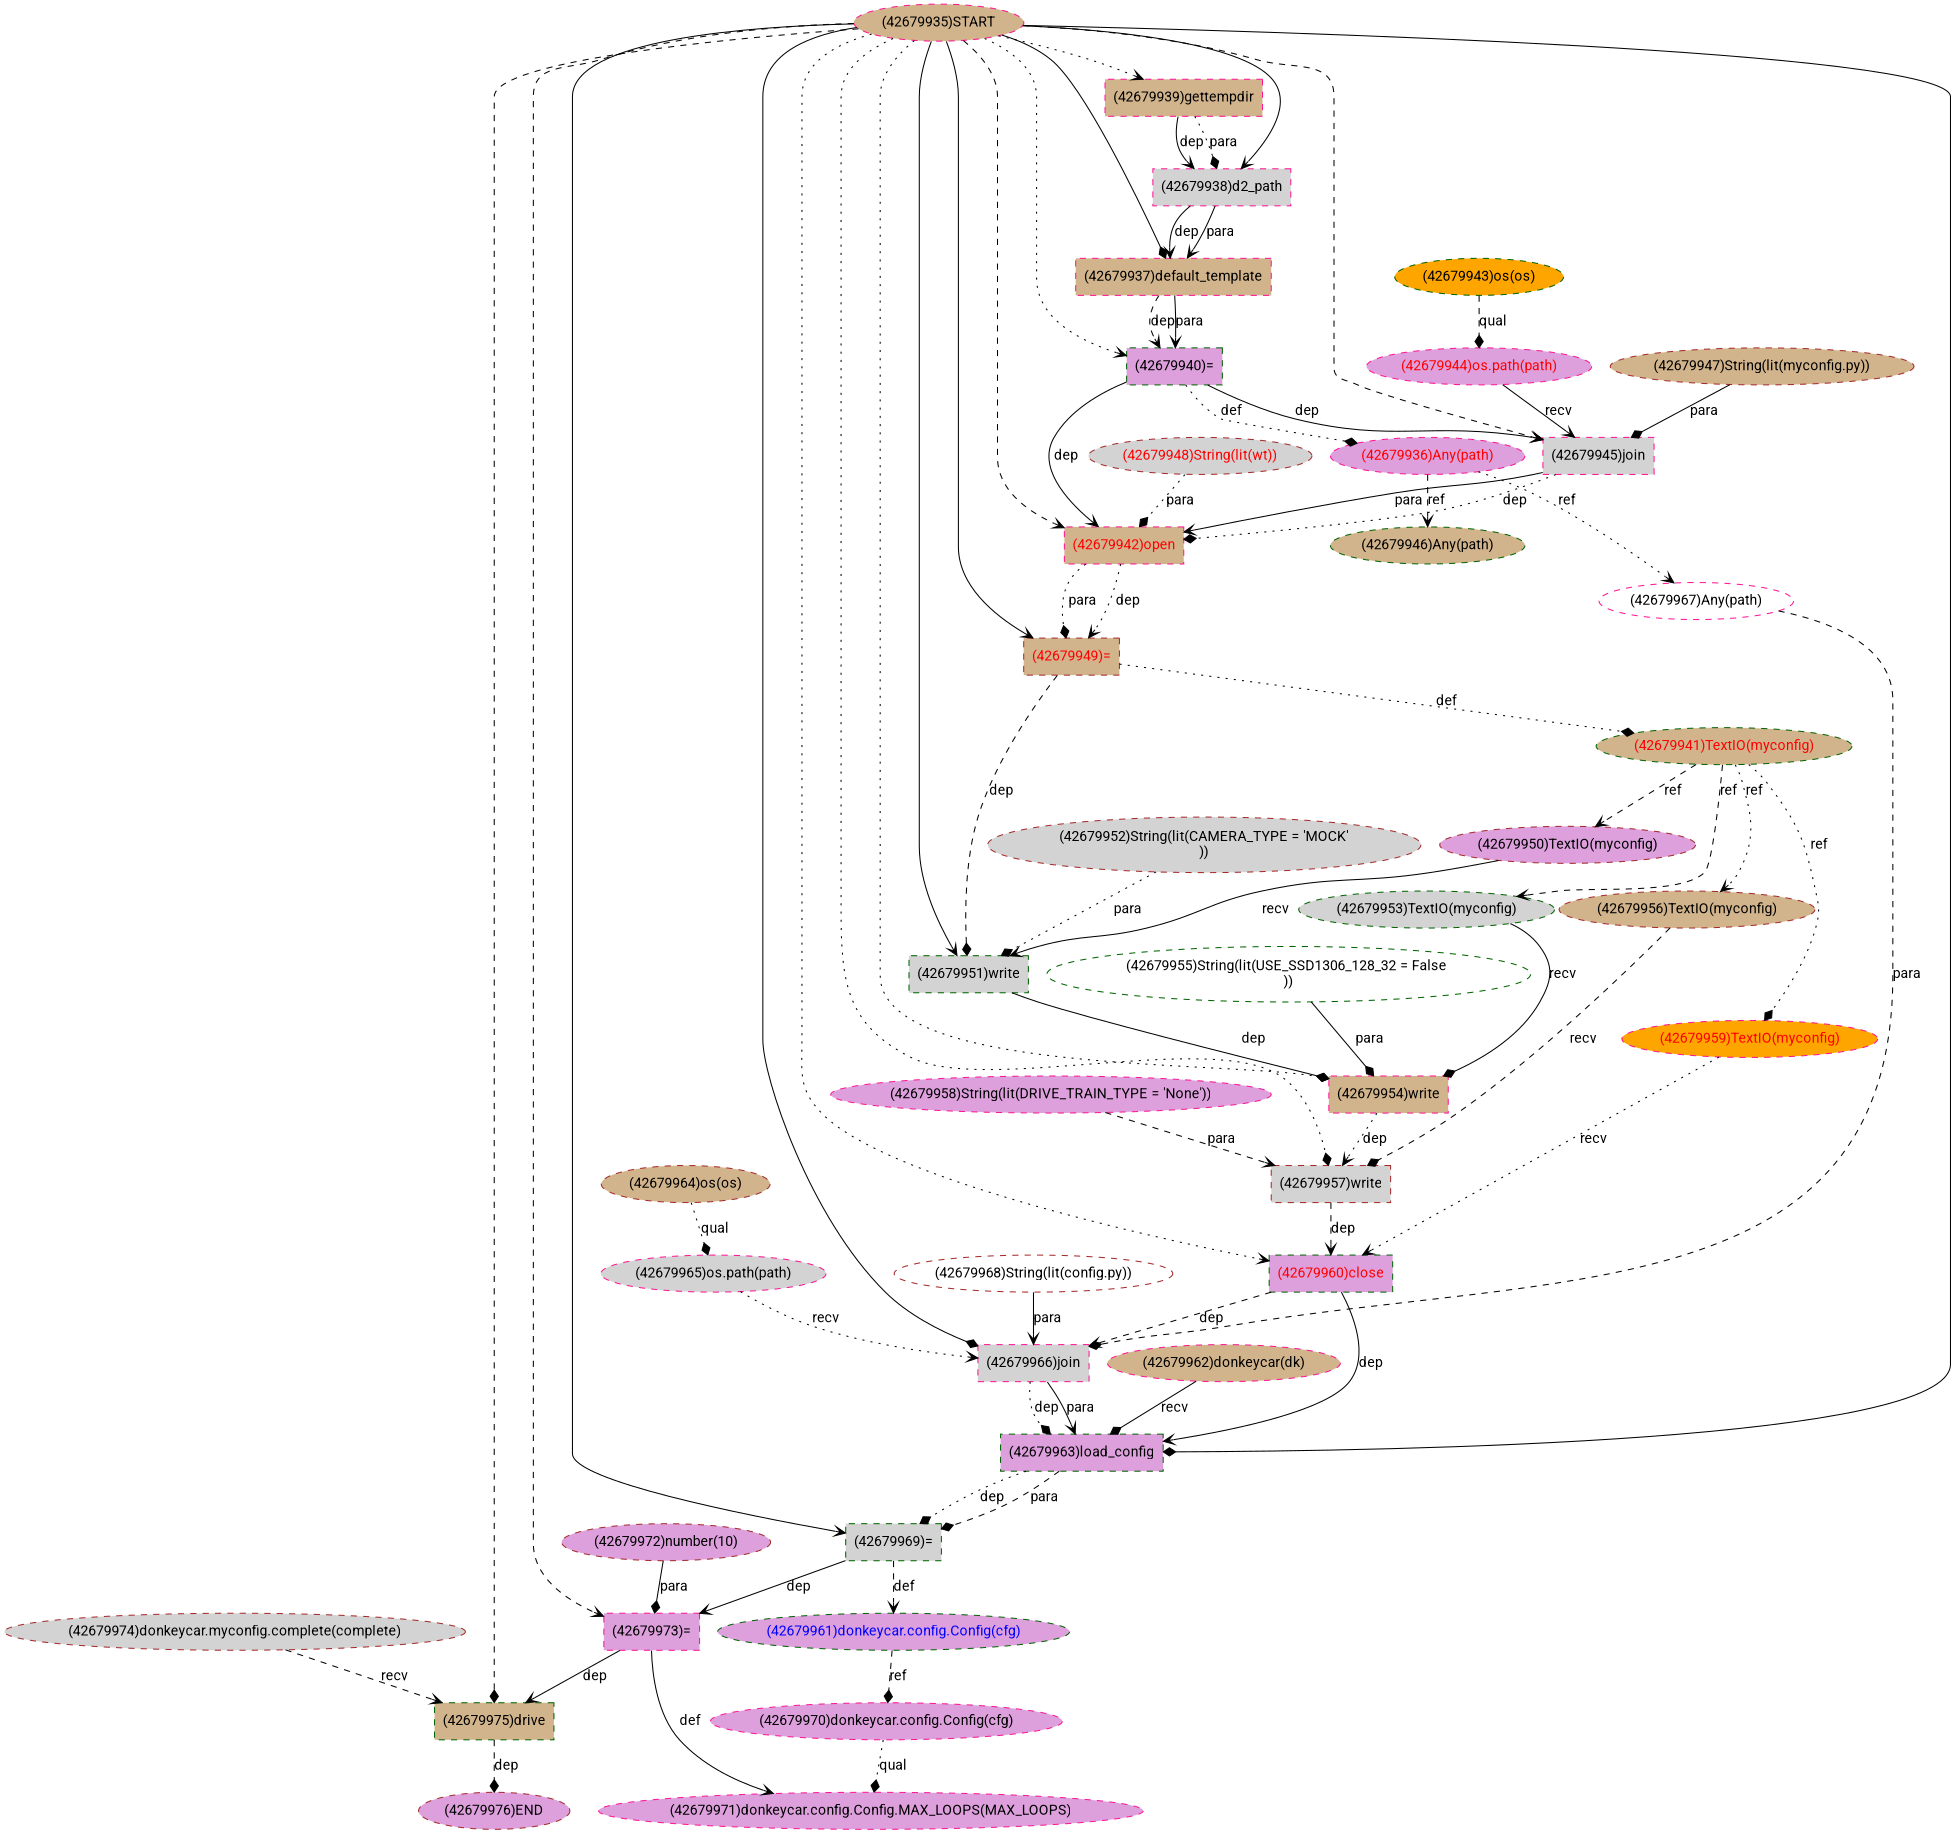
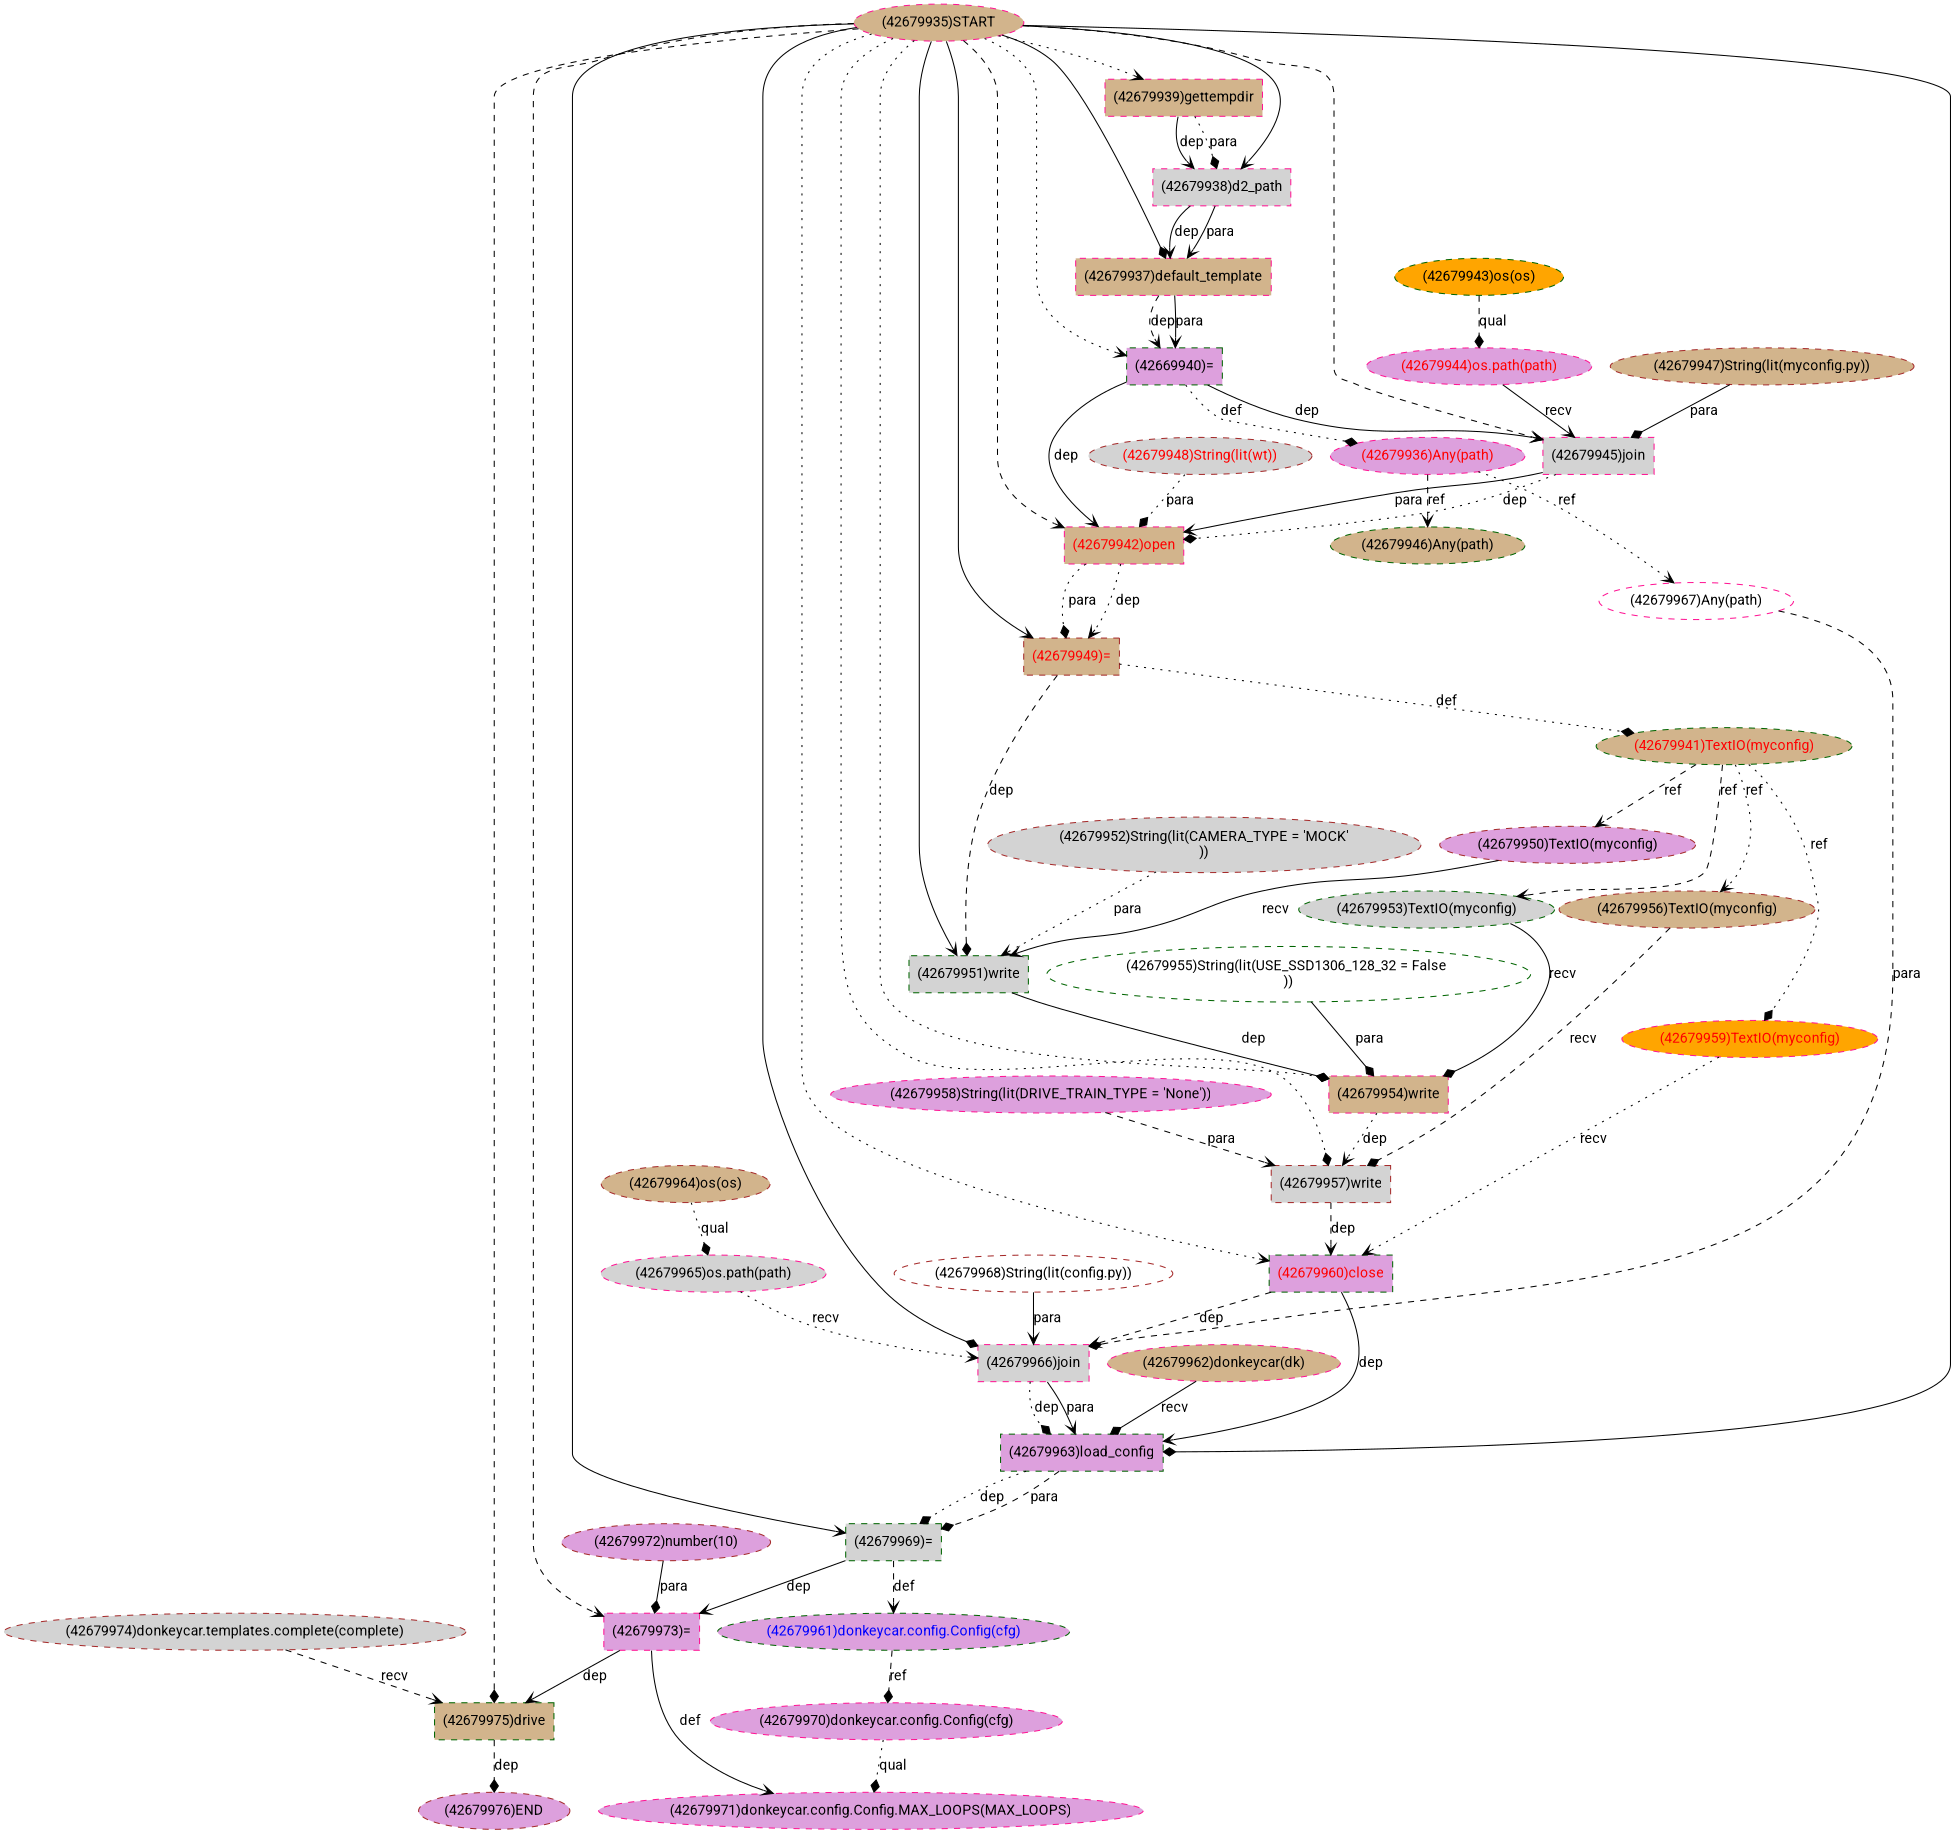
(1174, 366) -> (1174, 366)
(1084, 911) -> (1084, 911)
(235, 1632) -> (235, 1632)
